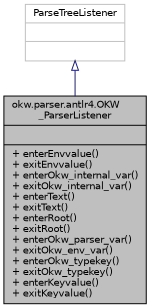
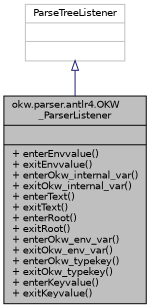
(72, 240) -> (66, 240)
